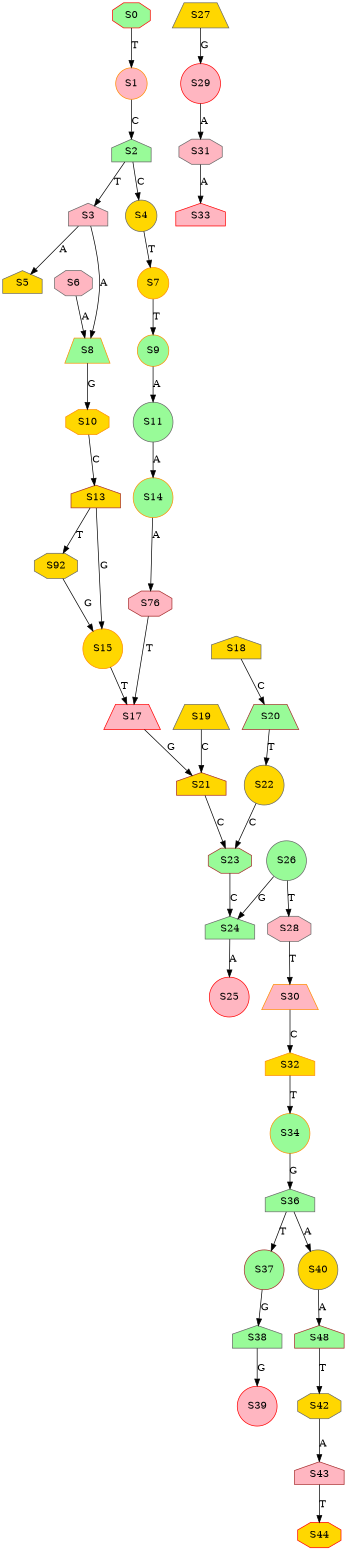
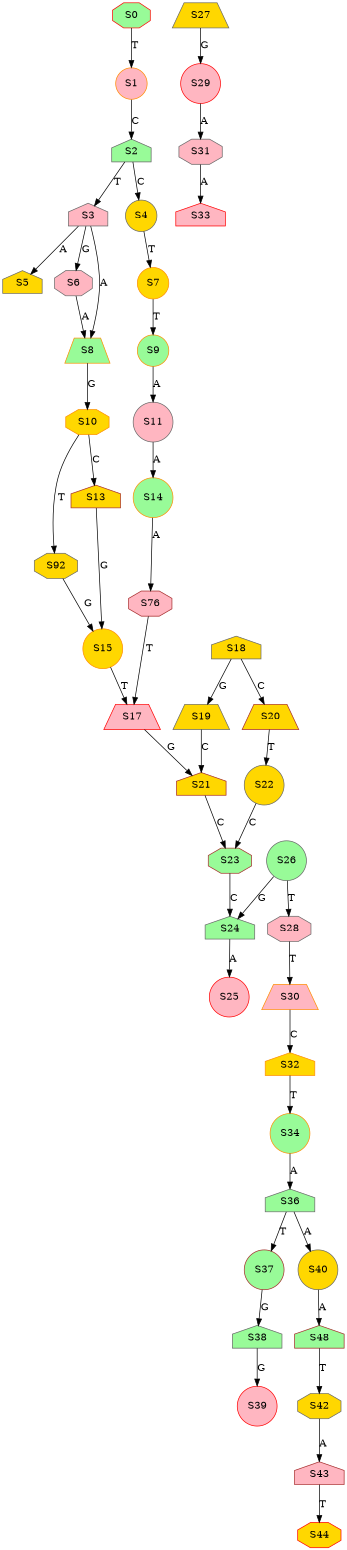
none -> (82, 245)
(153, 422) -> (153, 422)
(78, 527) -> (56, 488)
none -> (221, 678)
(270, 717) -> (270, 717)
(294, 1171) -> (294, 1171)
